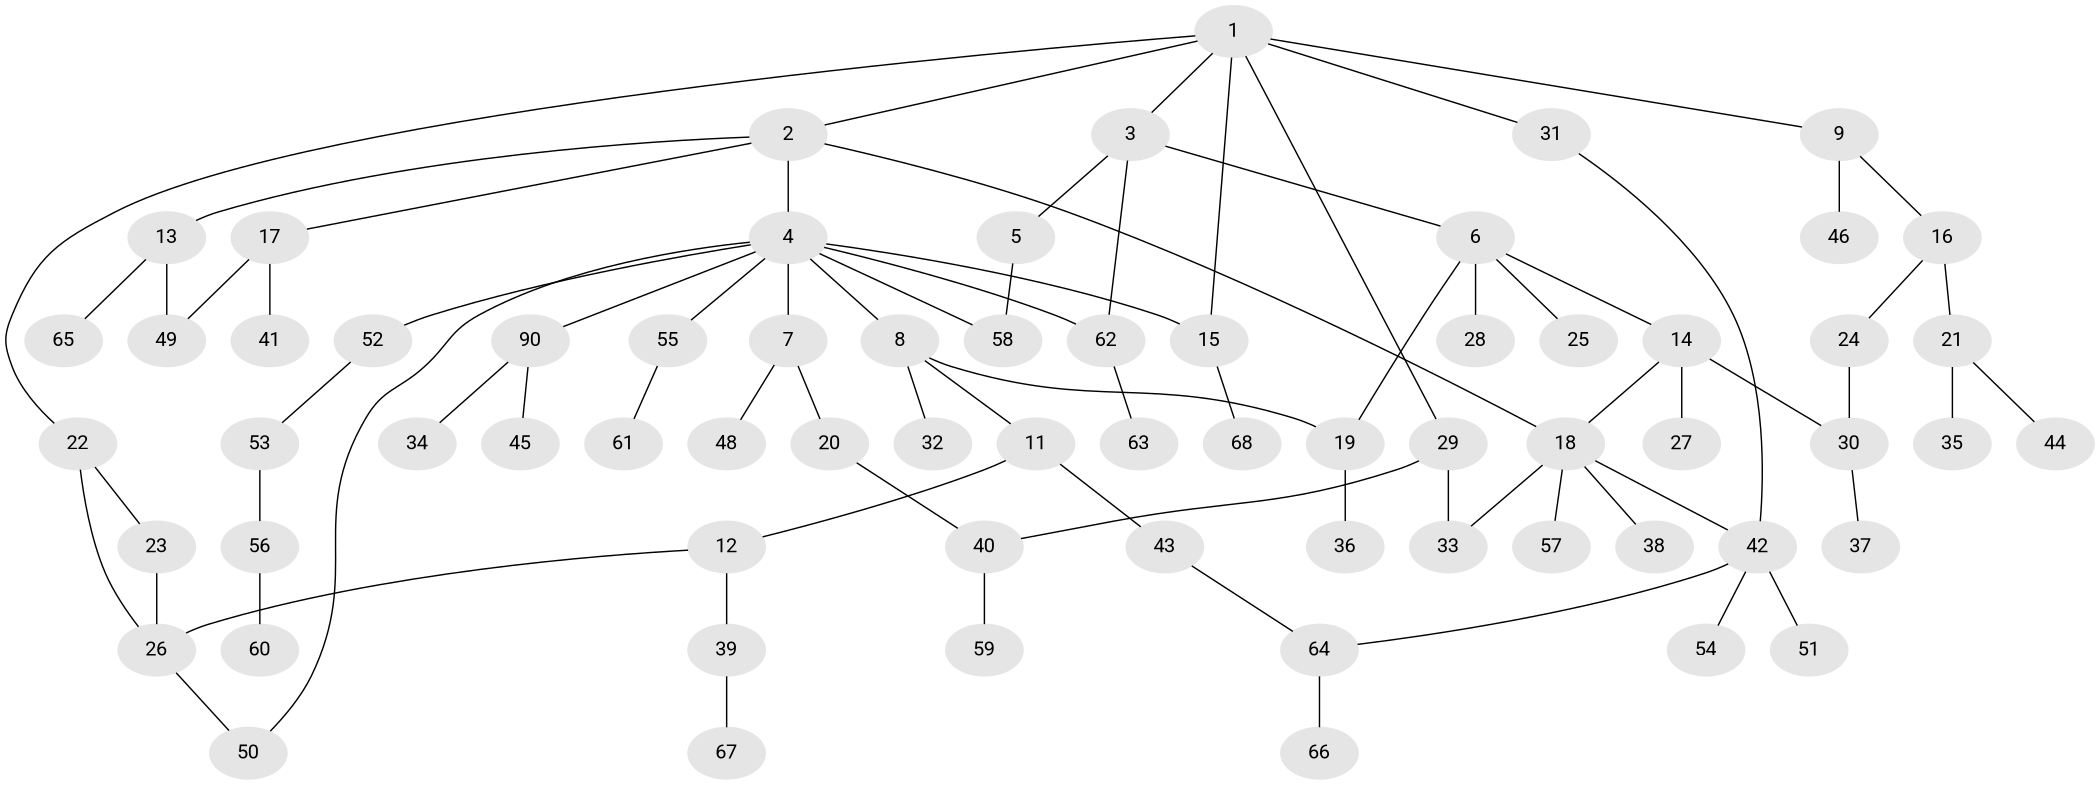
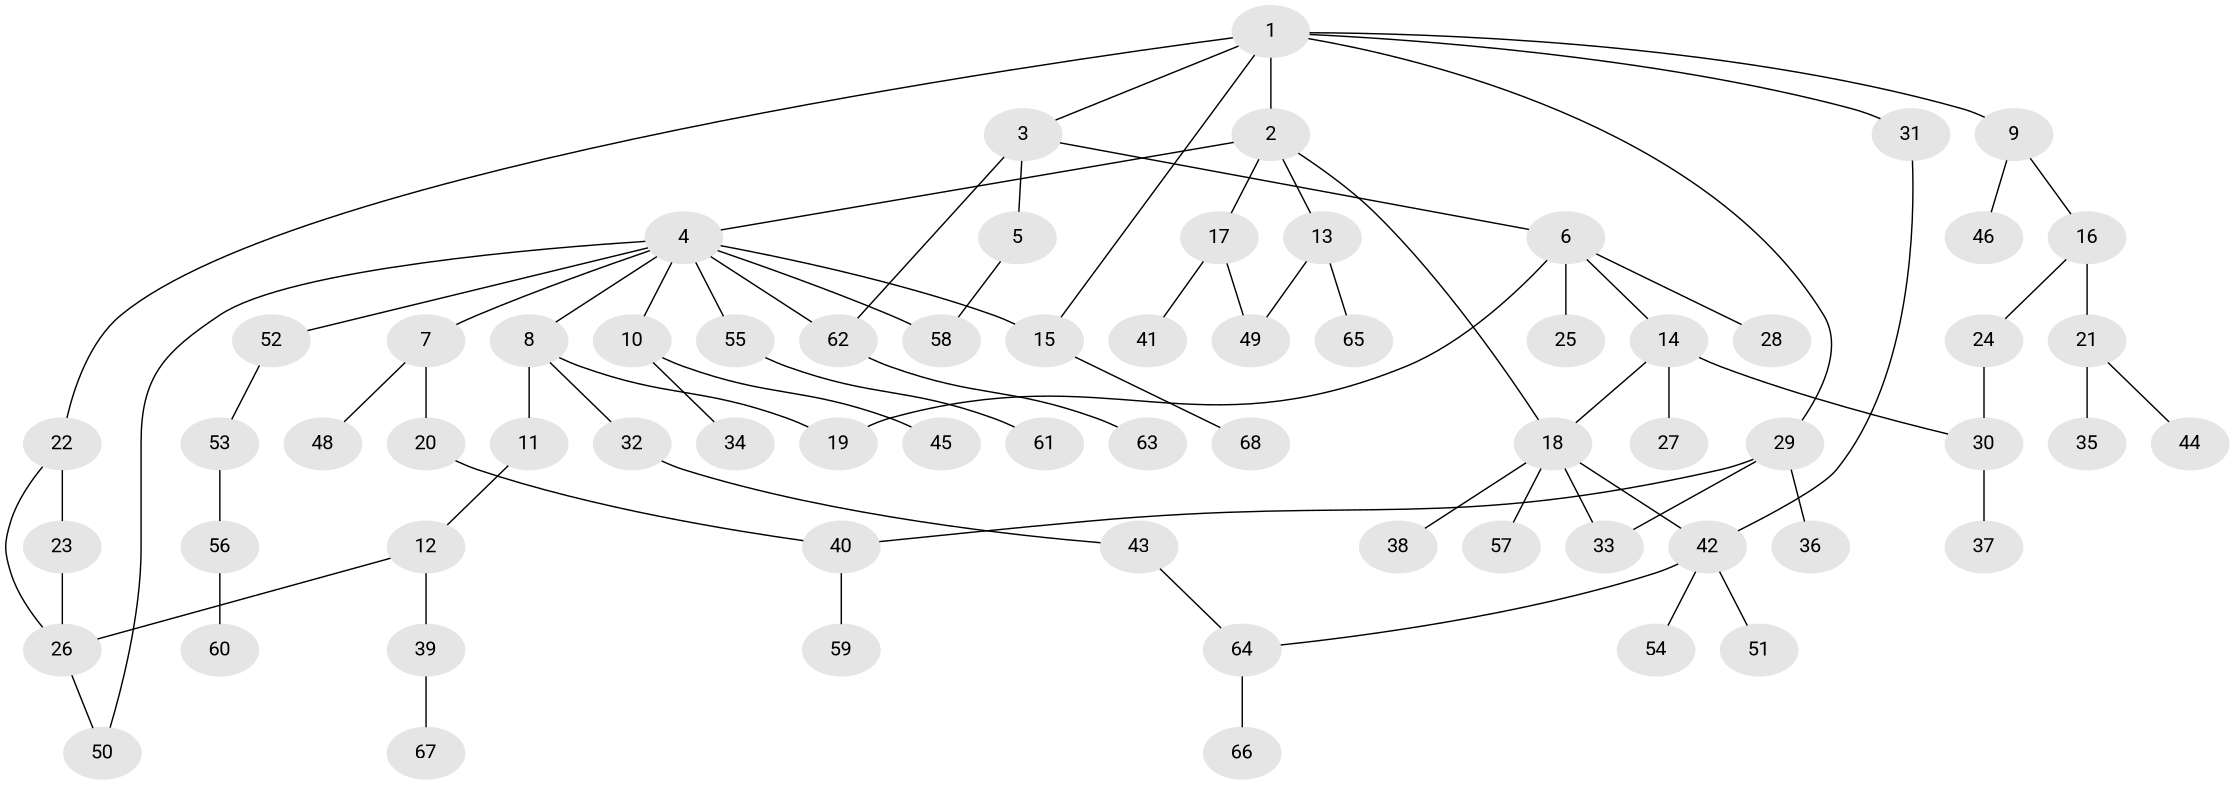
(530, 341) -> (632, 341)
(1100, 495) -> (879, 515)
(1345, 496) -> (1796, 489)
